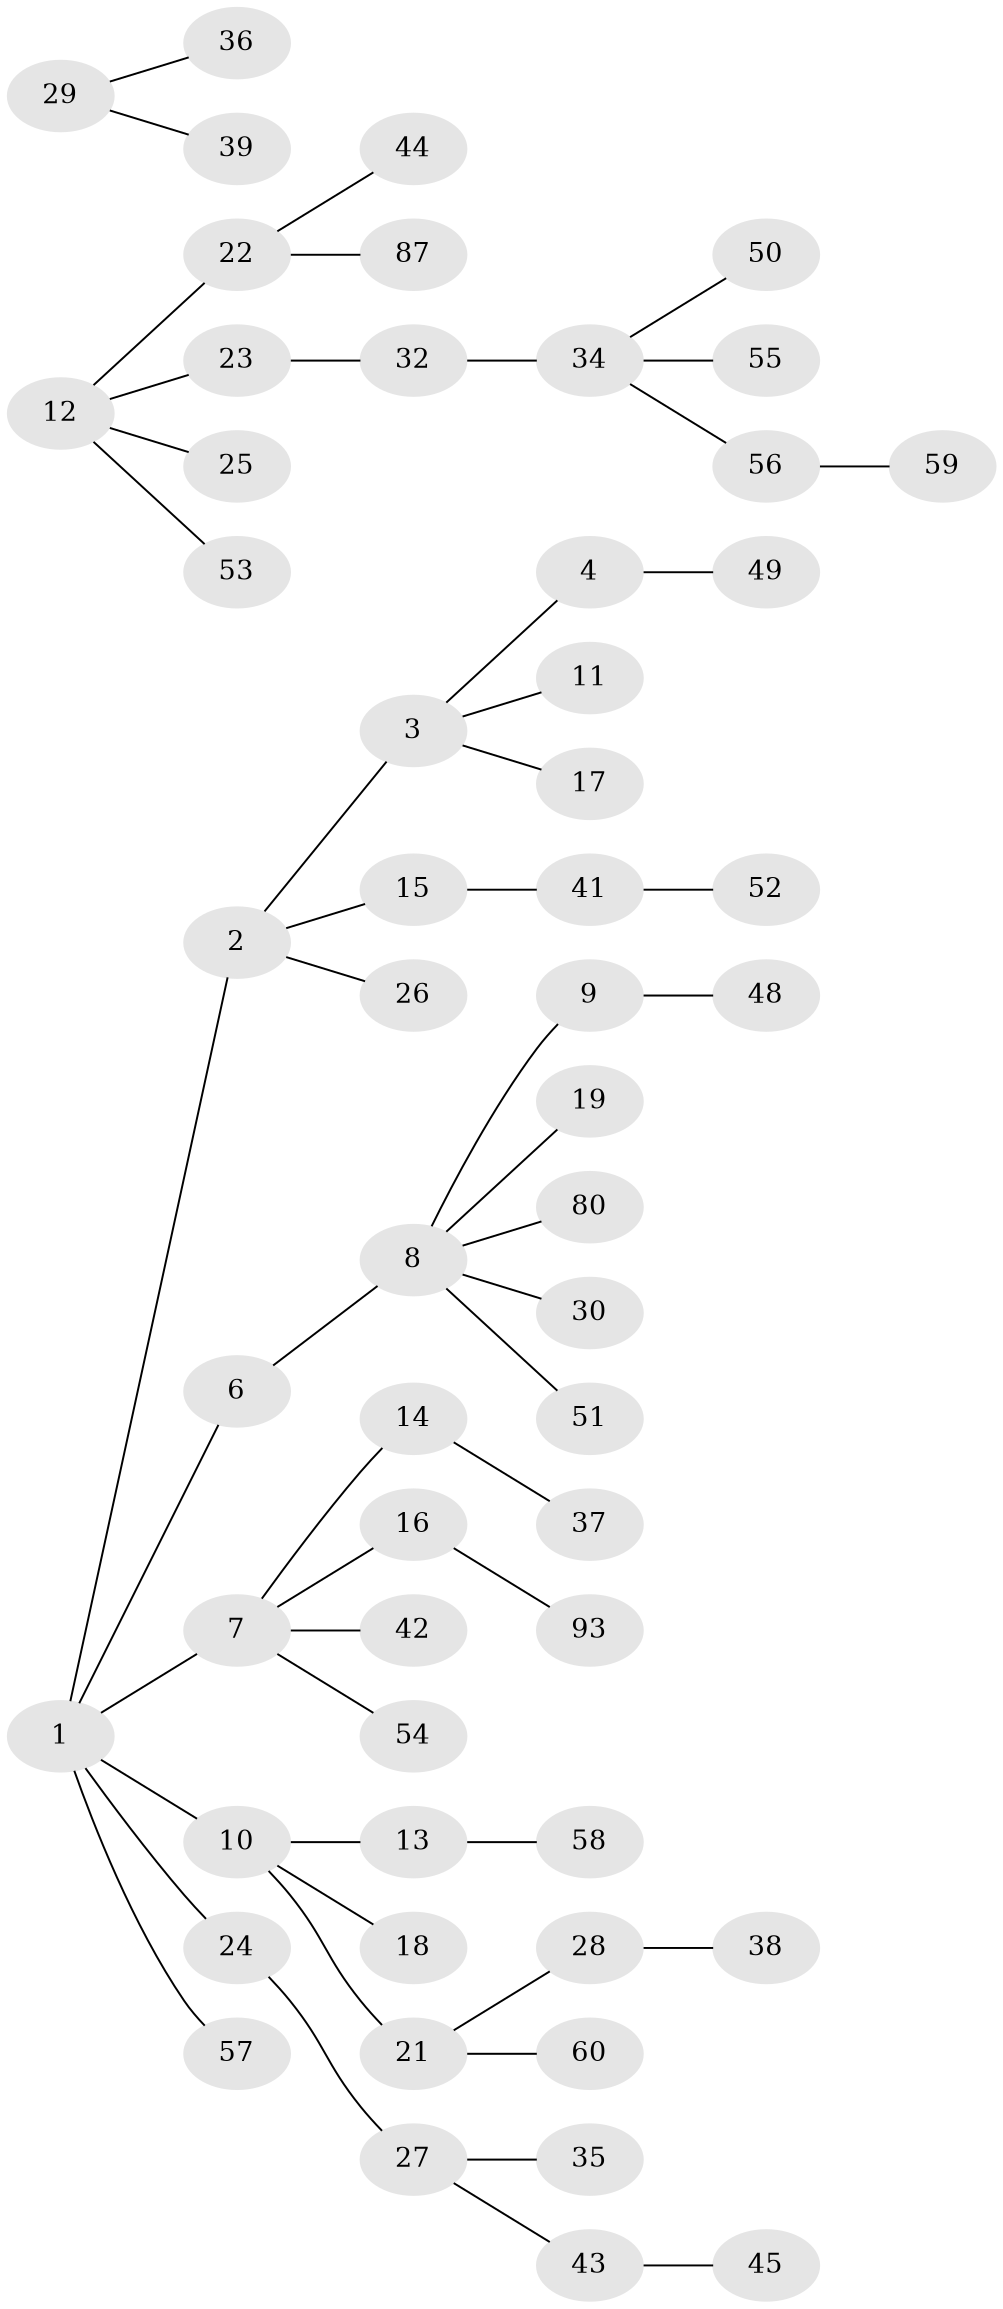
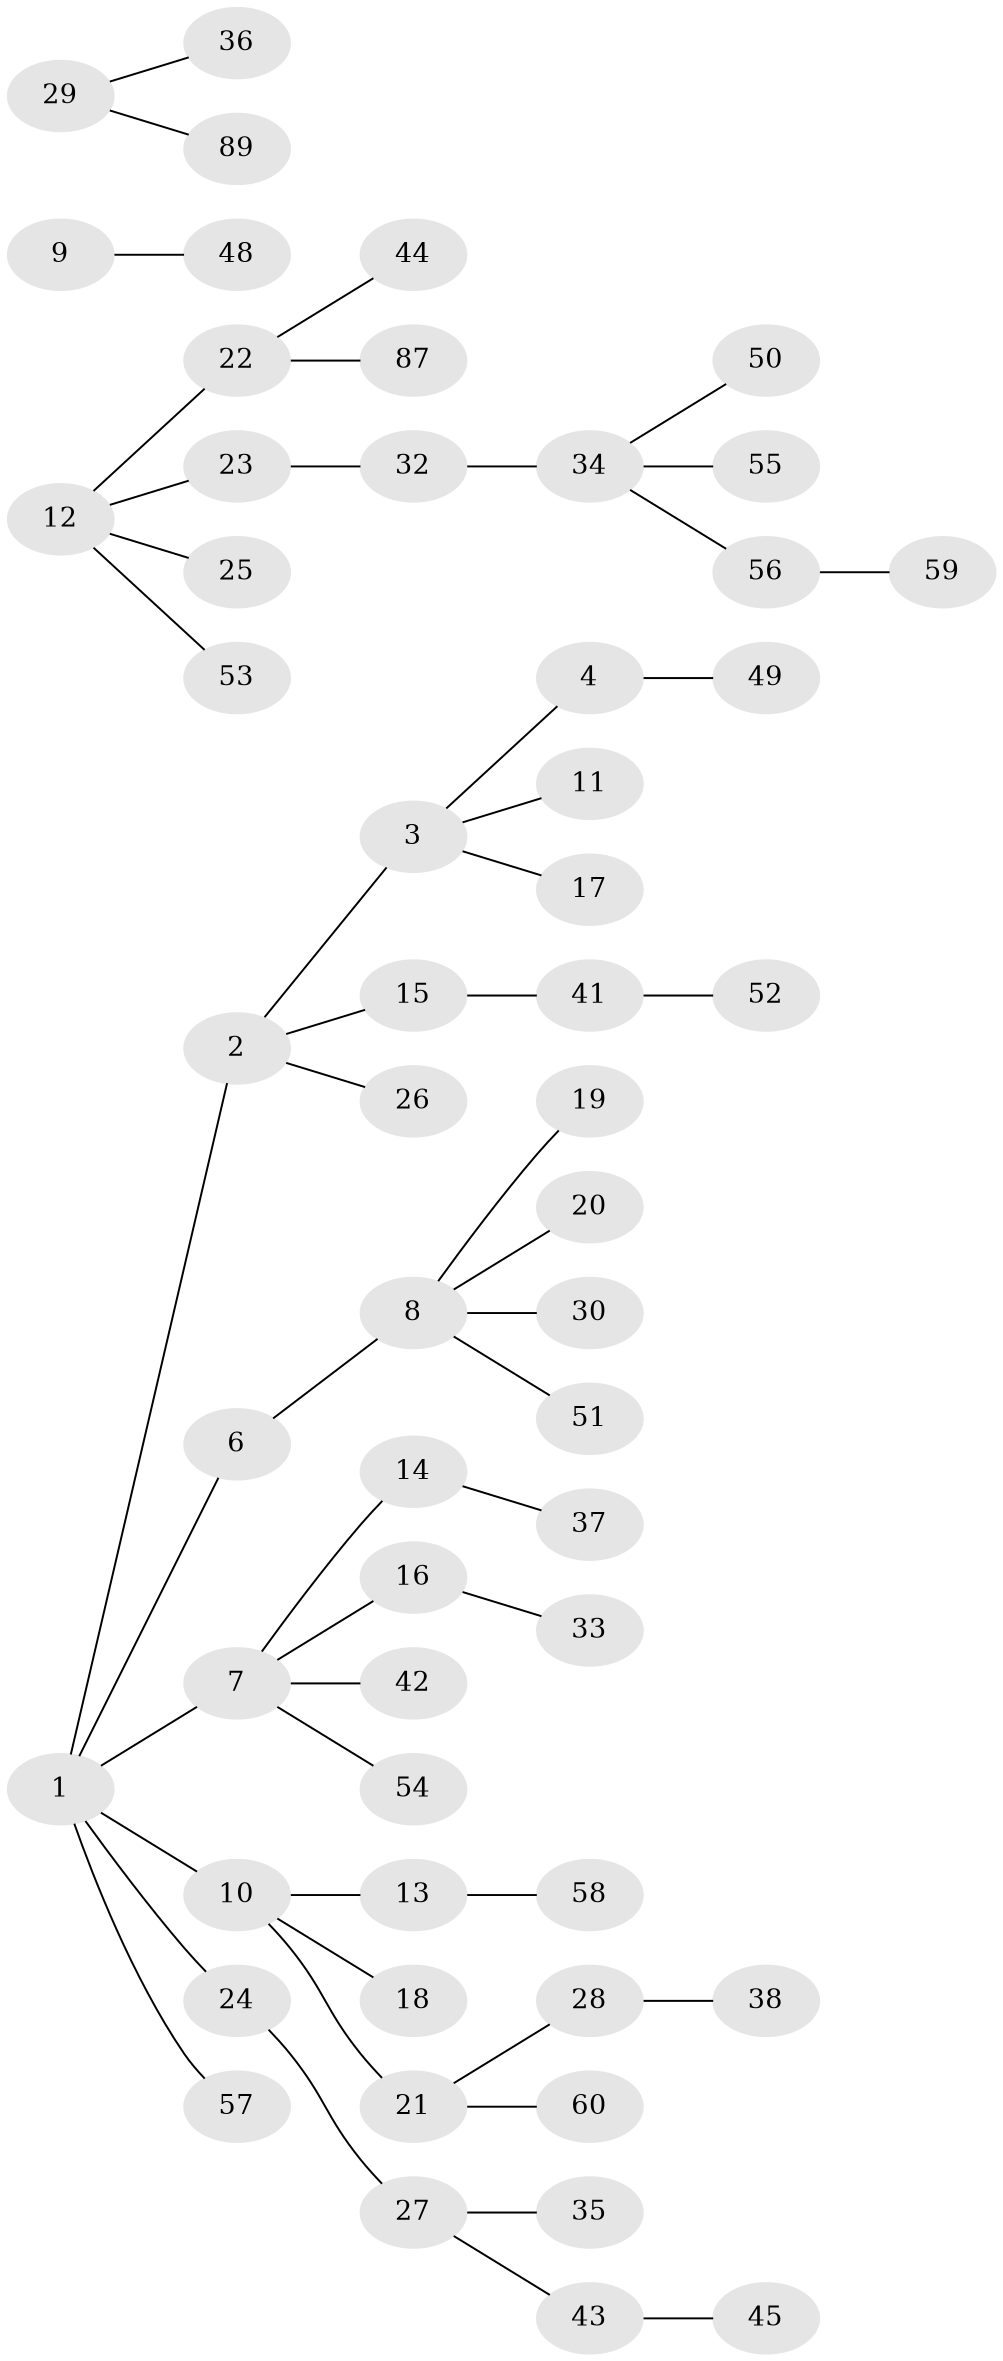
(237, 149) -> (237, 149)
(489, 1121) -> none
(590, 1207) -> (590, 1207)
(590, 1630) -> (590, 1630)
